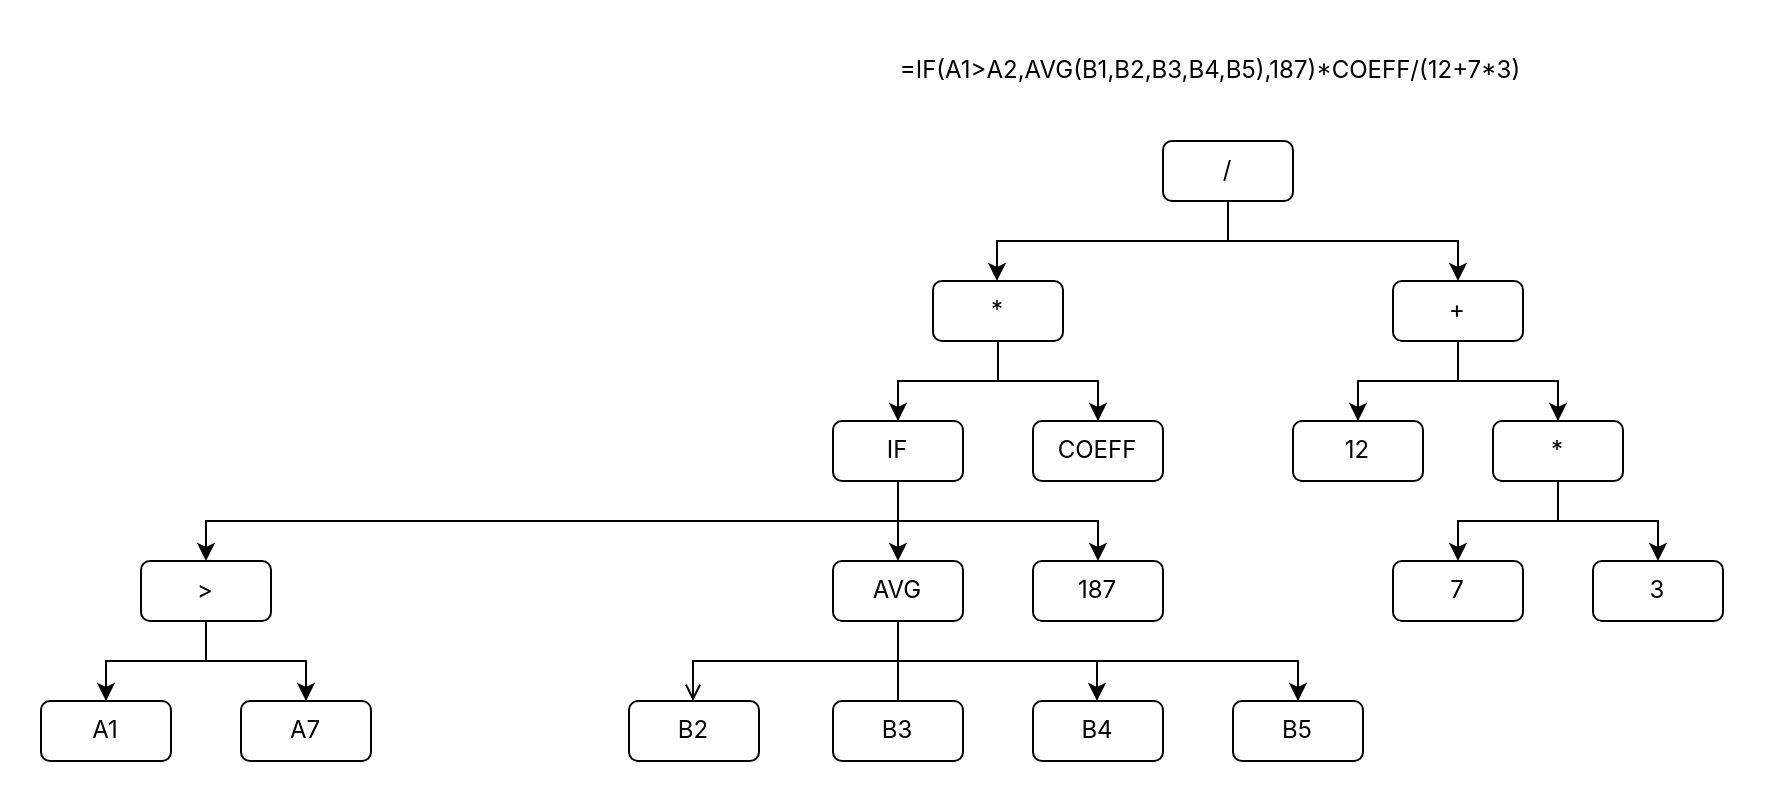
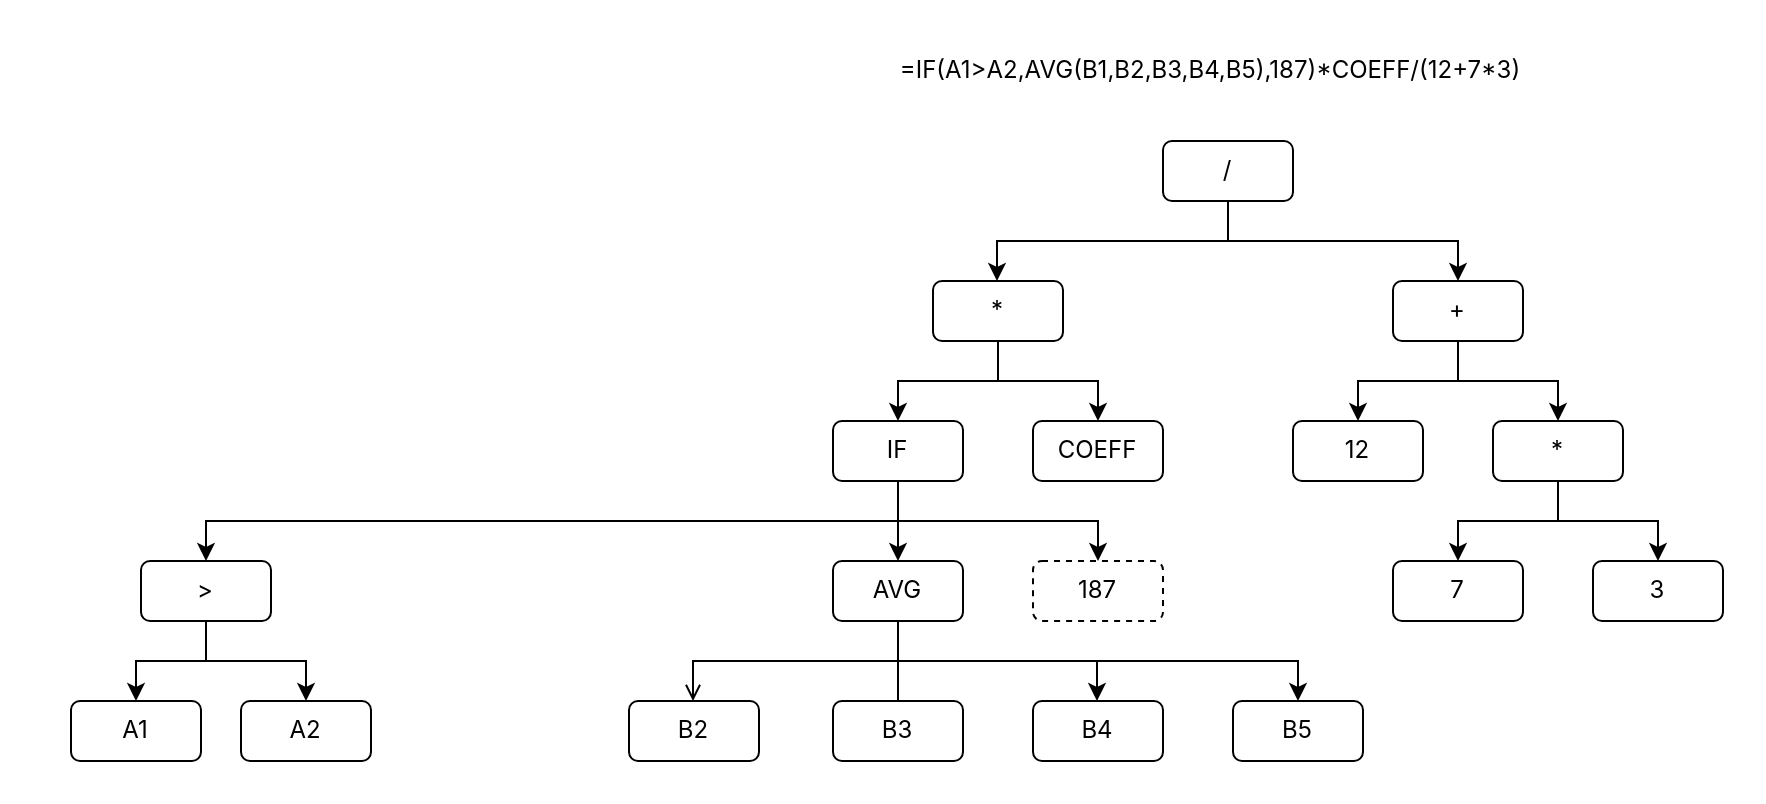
(1098, 591) -> (1098, 591)
(106, 731) -> (136, 731)
(306, 731) -> (306, 731)
